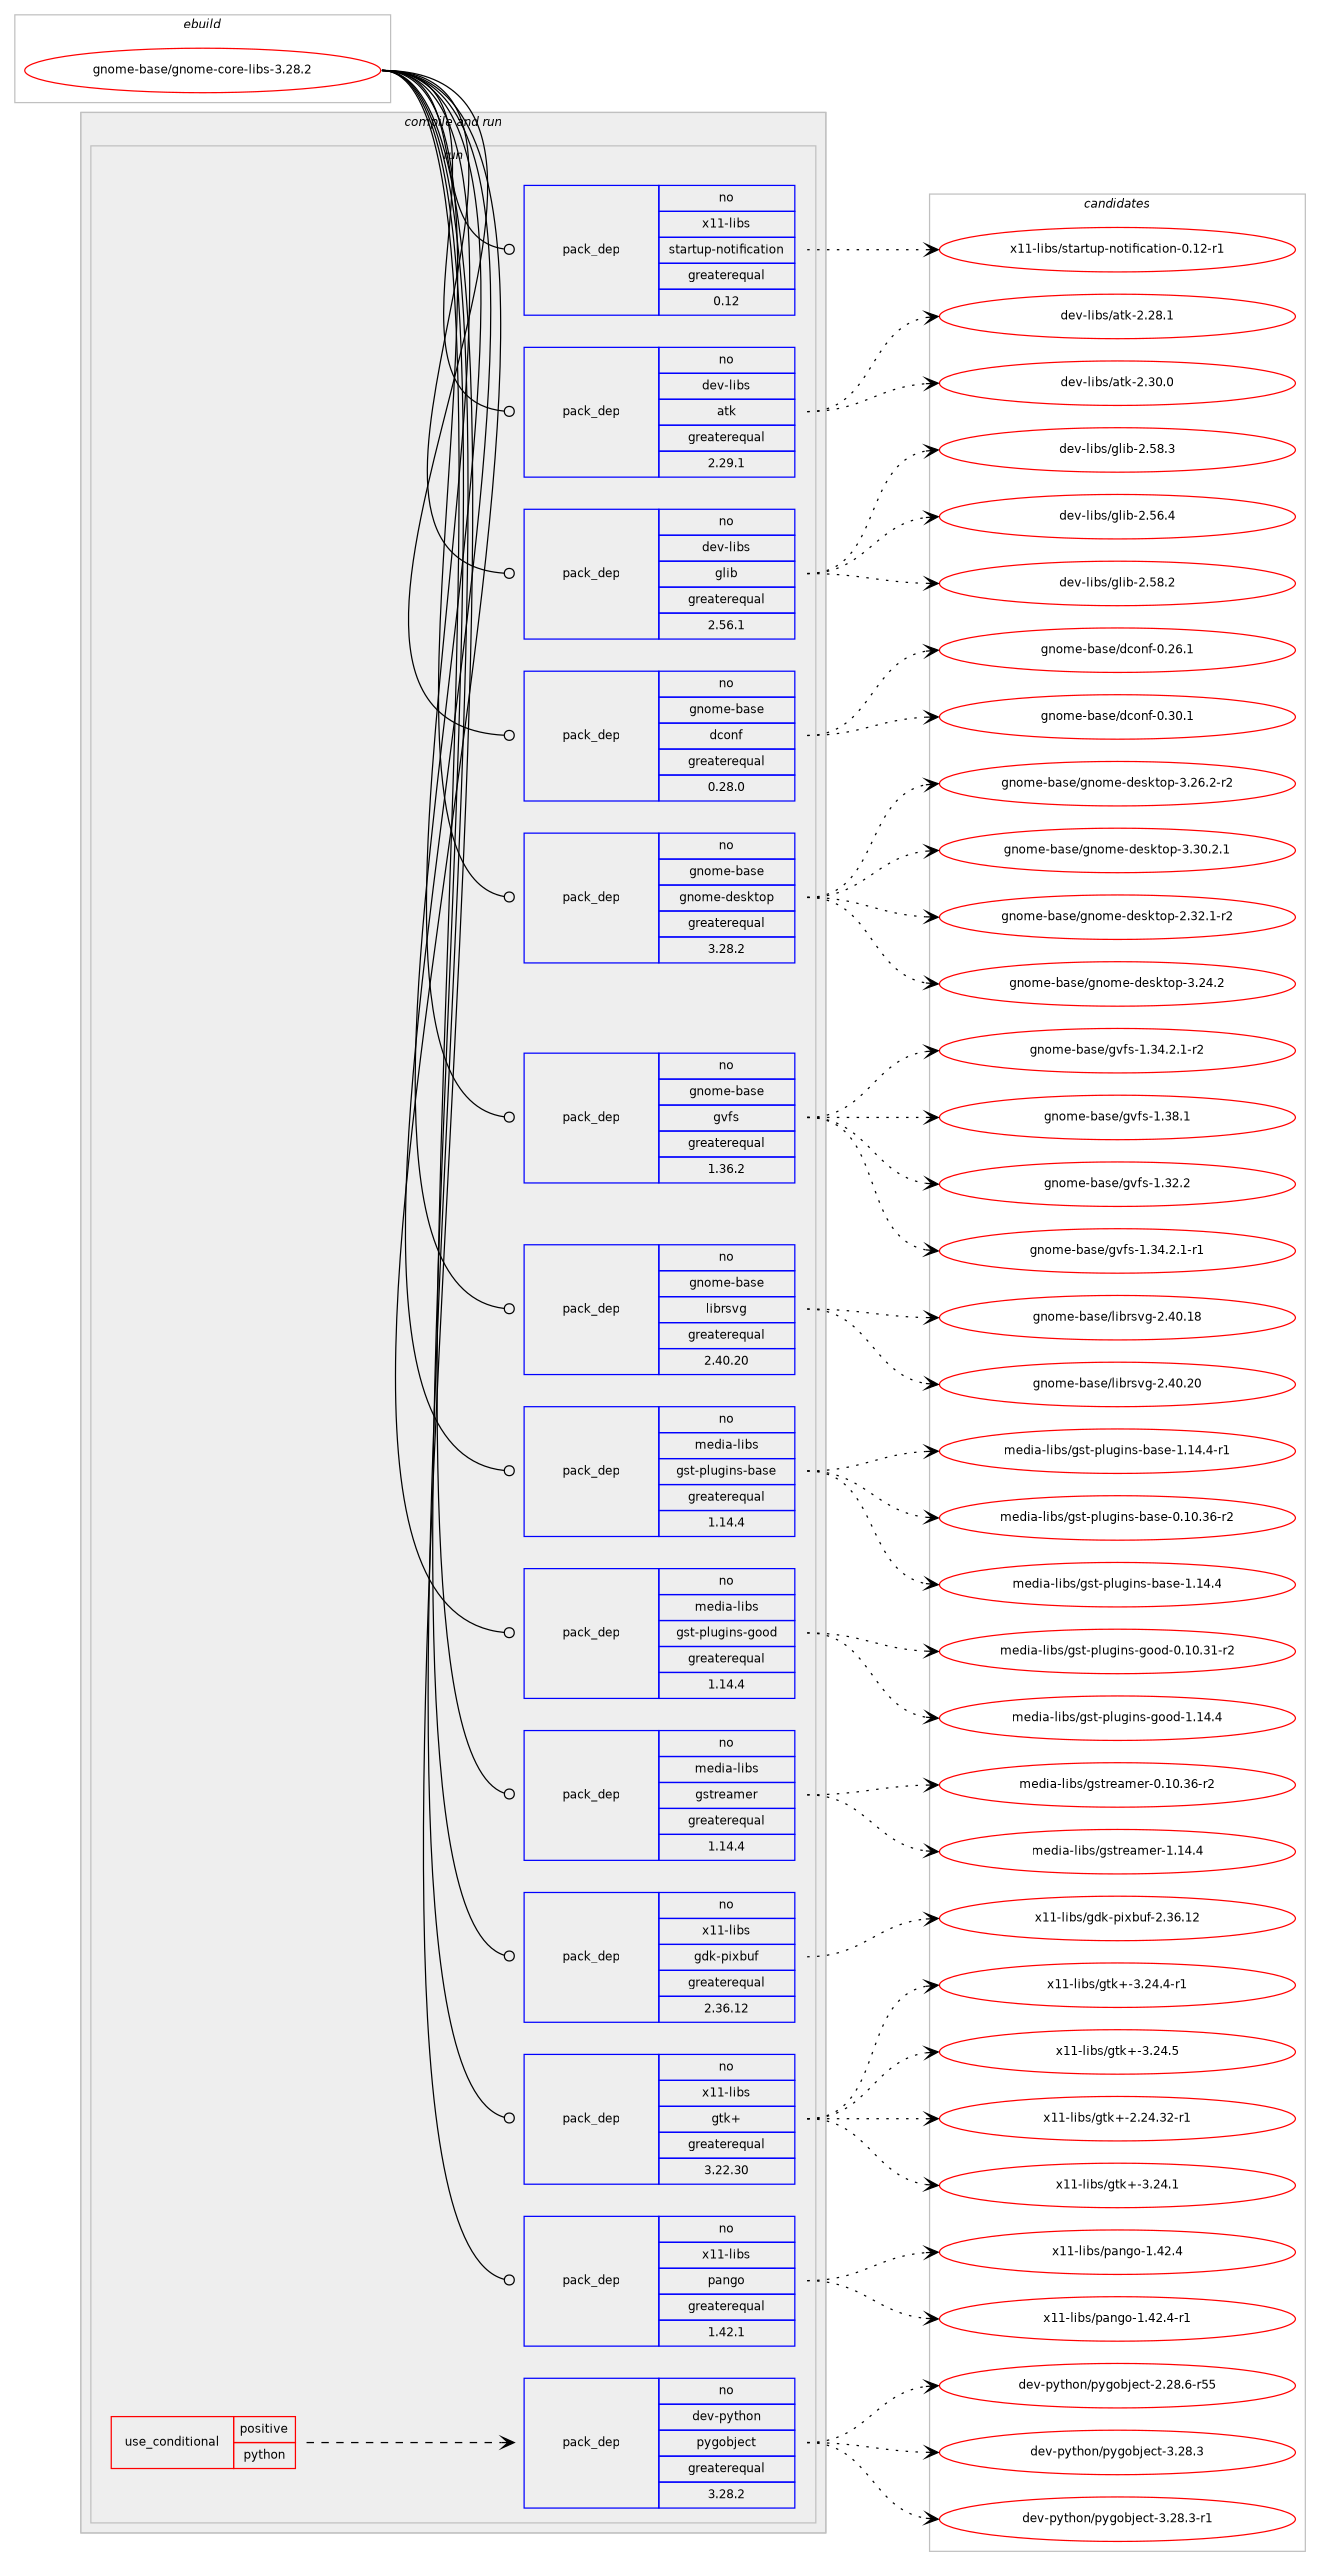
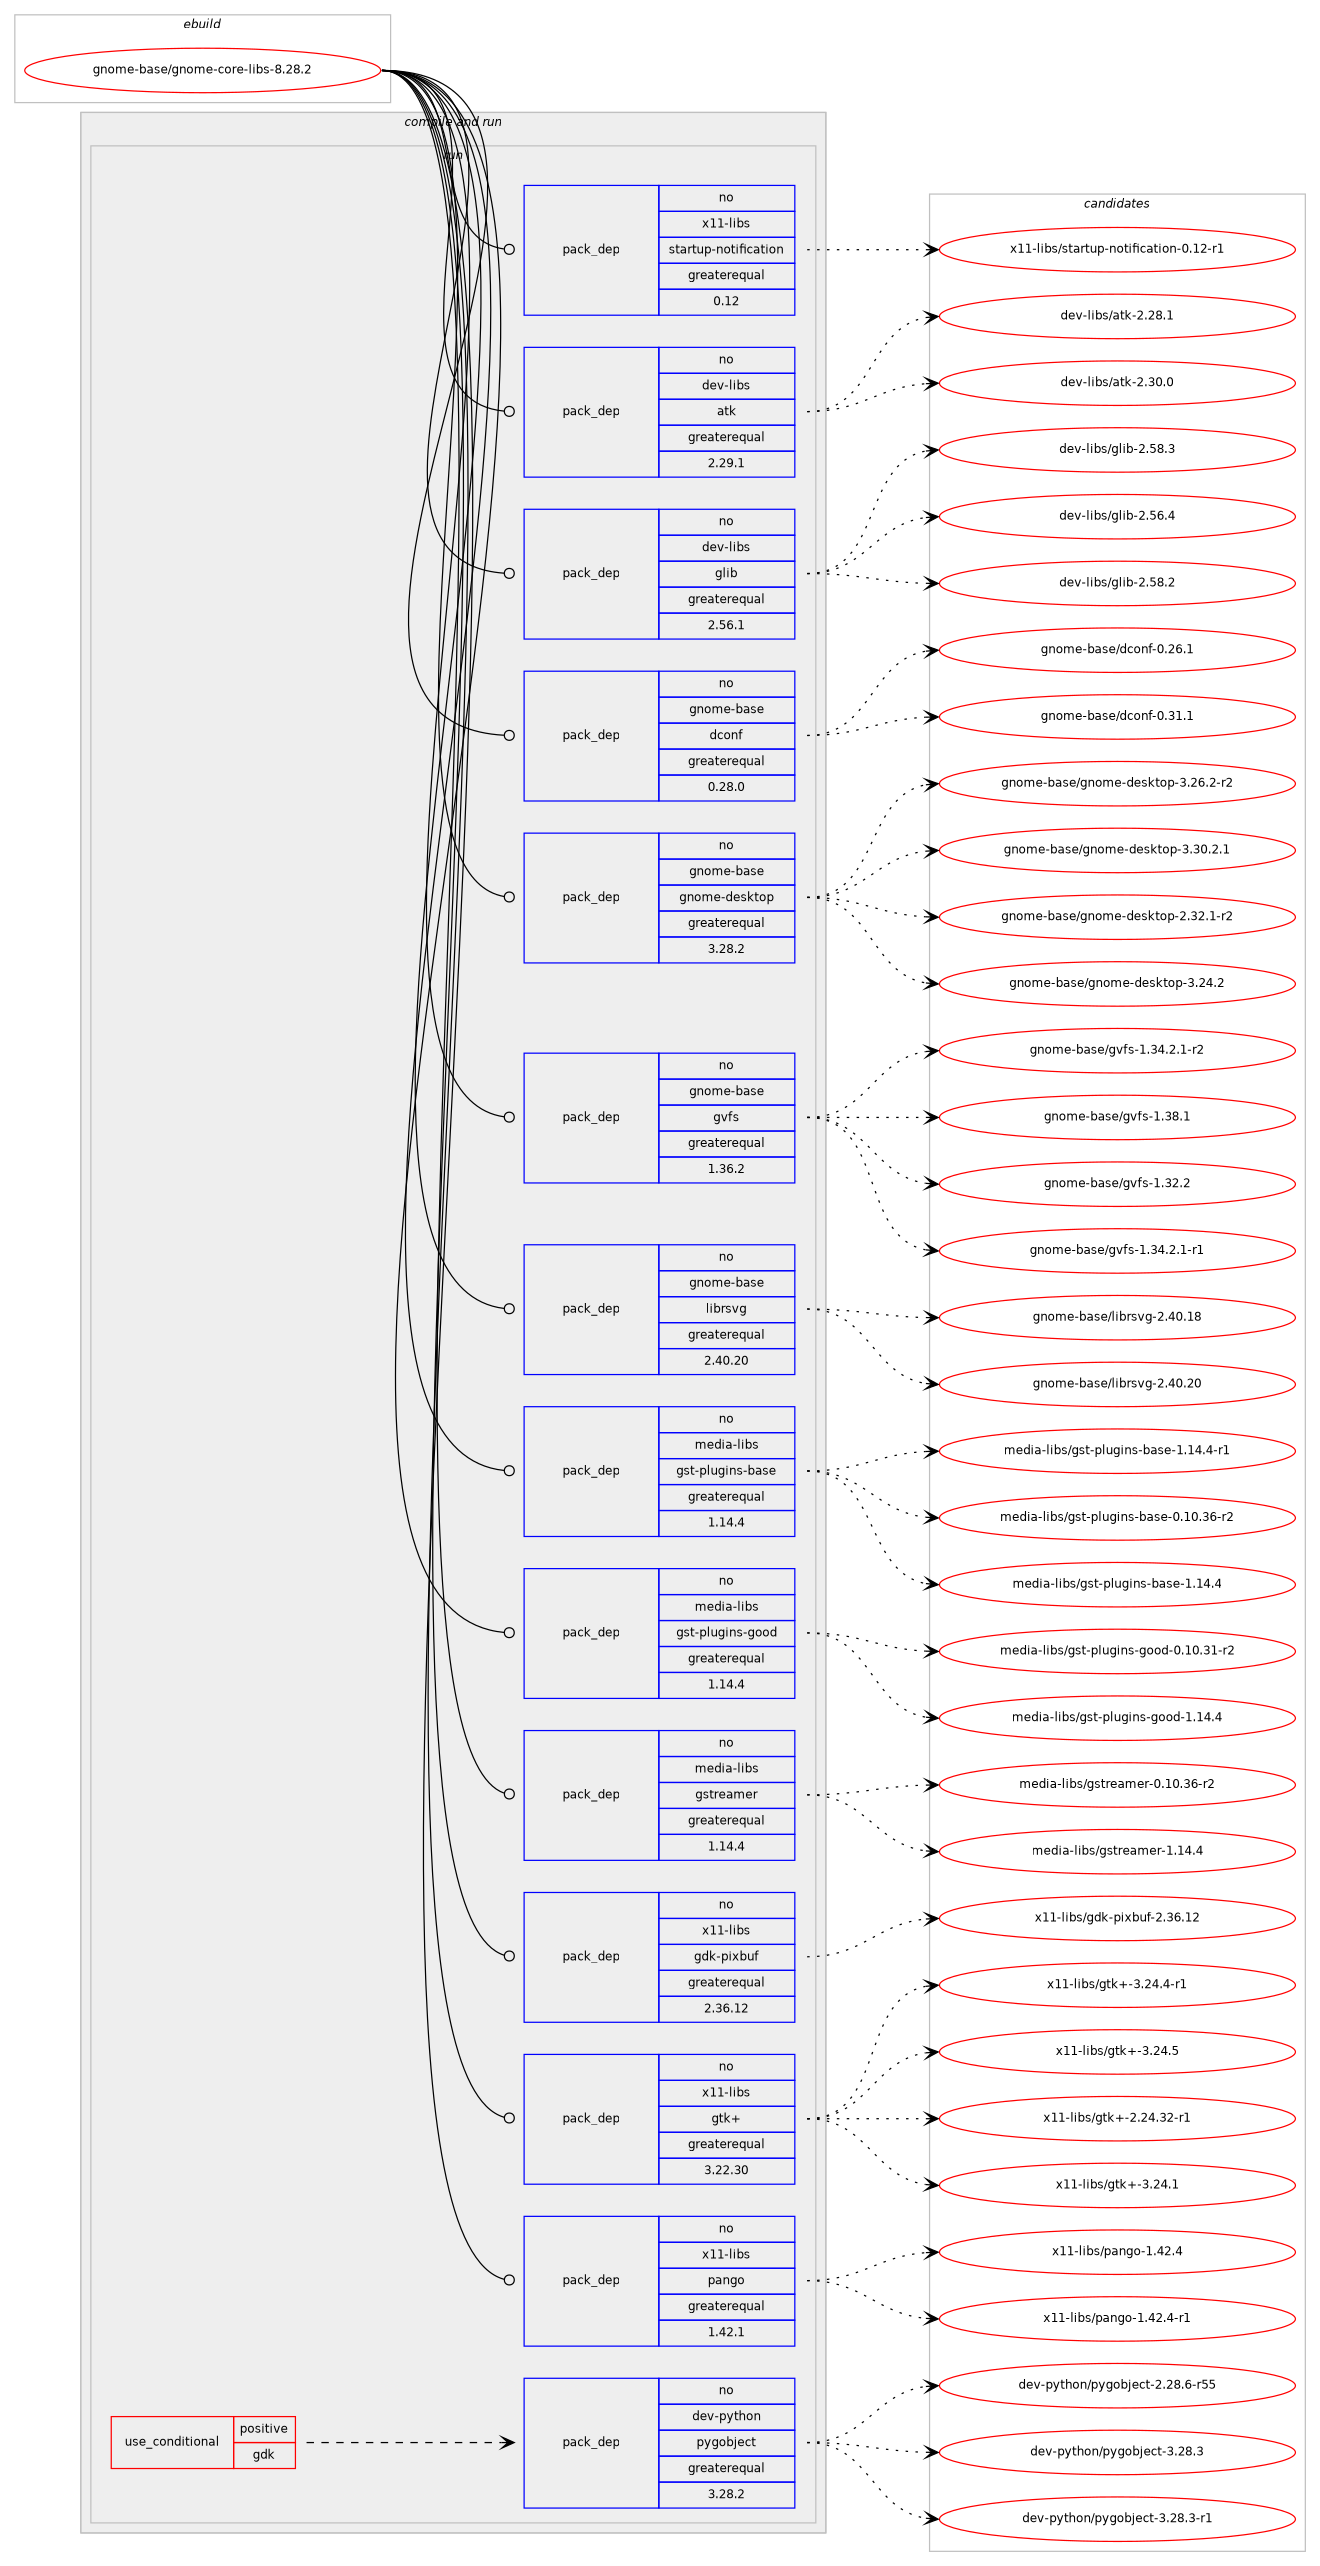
(203, 70) -> (203, 70)
(1117, 717) -> (1117, 717)
(265, 2455) -> (265, 2455)
